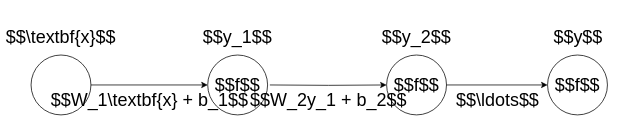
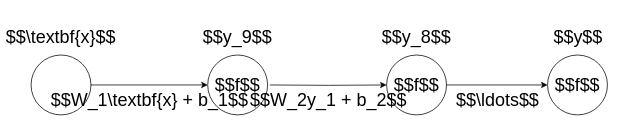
(237, 38) -> (237, 38)
(417, 38) -> (417, 38)
